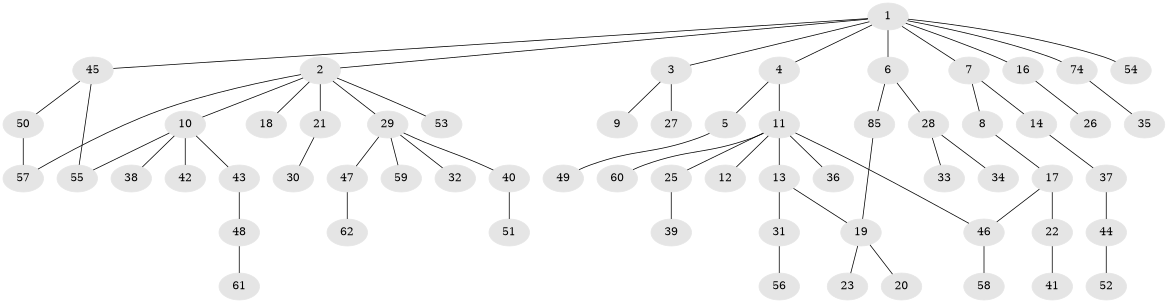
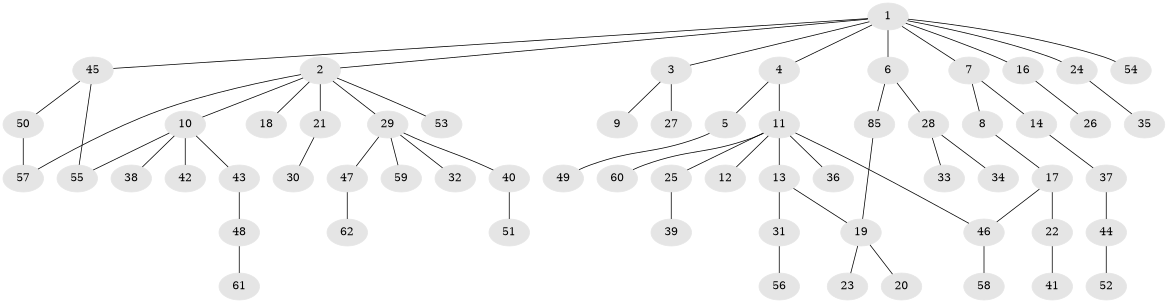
(1077, 70) -> (1077, 70)
